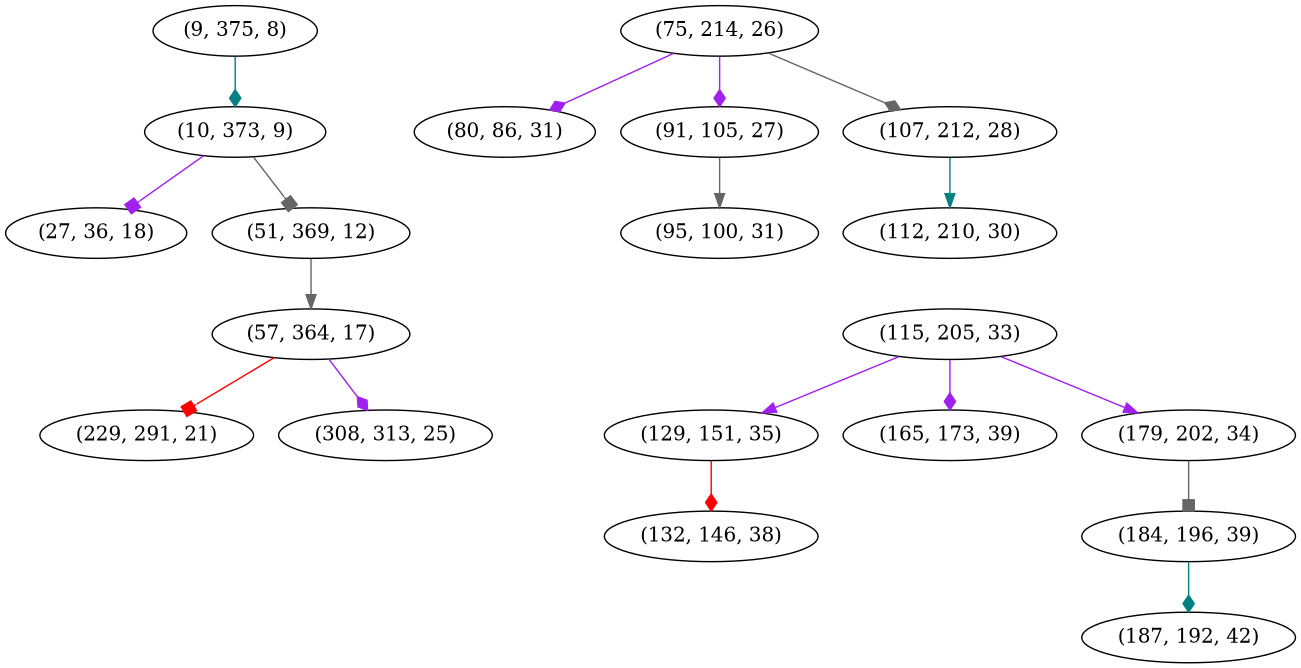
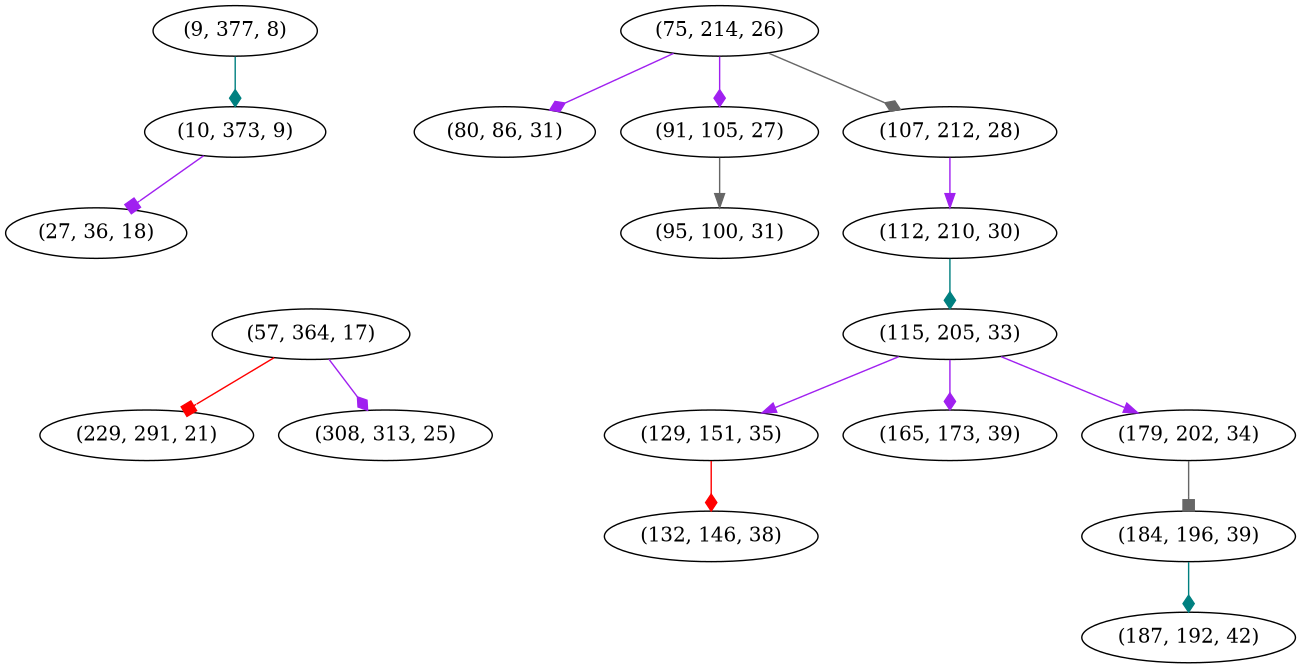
(235, 31) -> (235, 31)
(950, 176) -> (950, 176)
(311, 233) -> none
none -> (950, 275)
